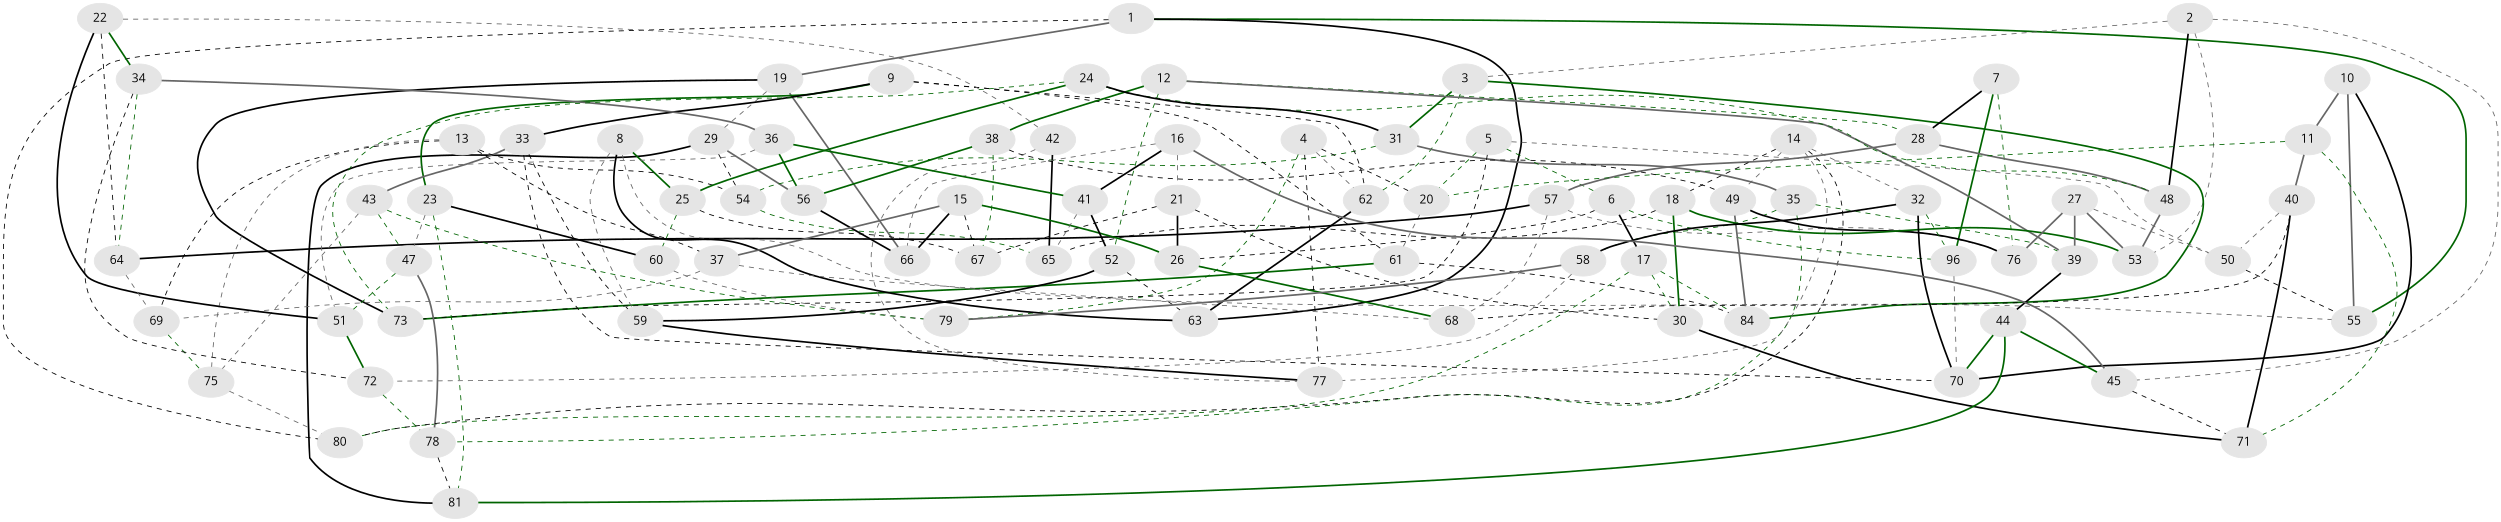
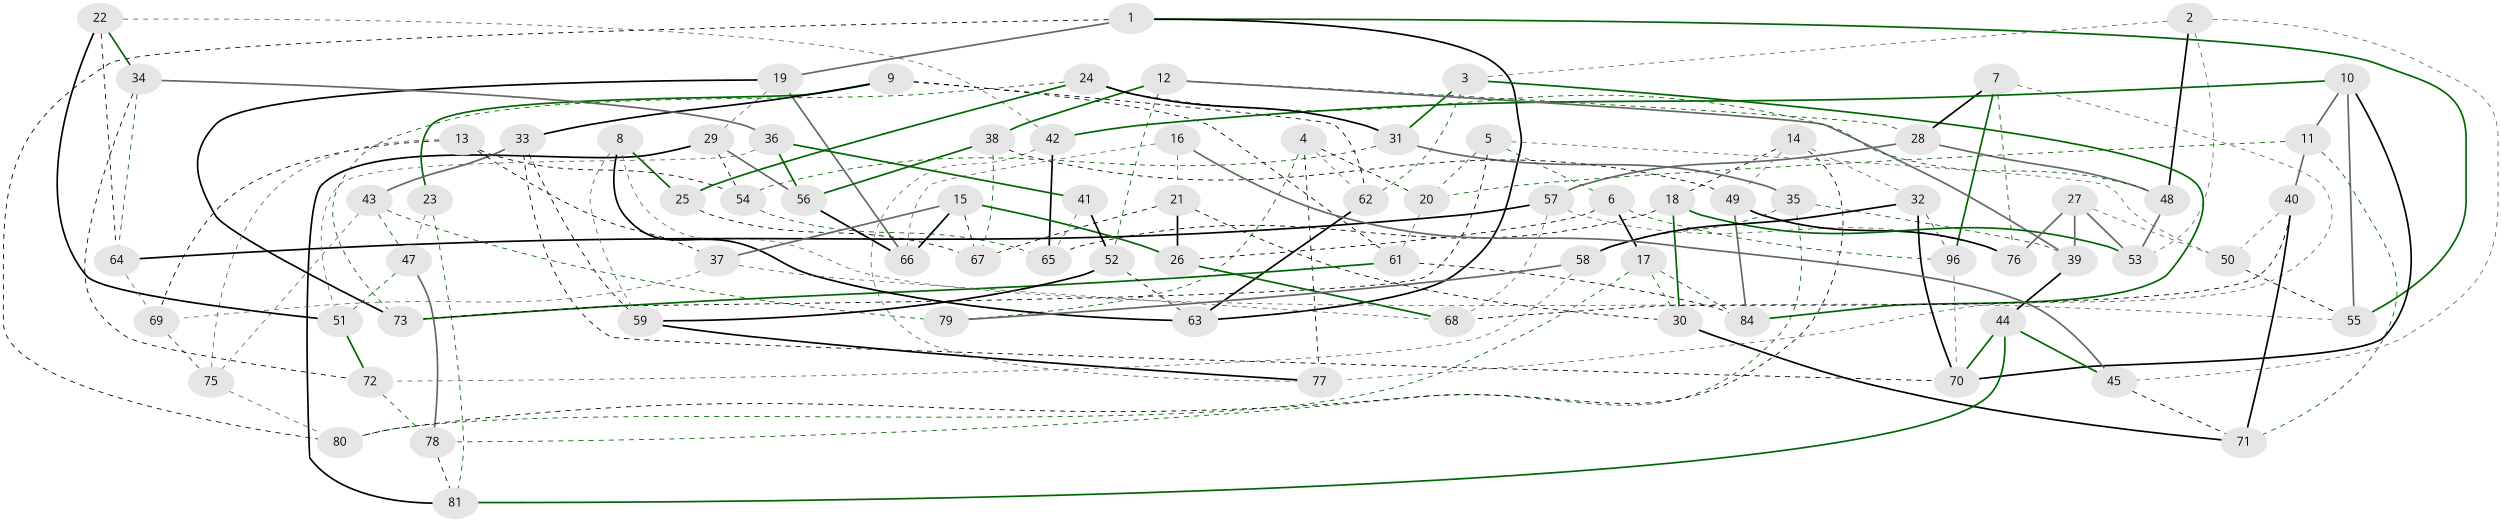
none -> (1793, 100)
(1117, 179) -> none
(656, 261) -> none
(1661, 360) -> (1926, 314)
